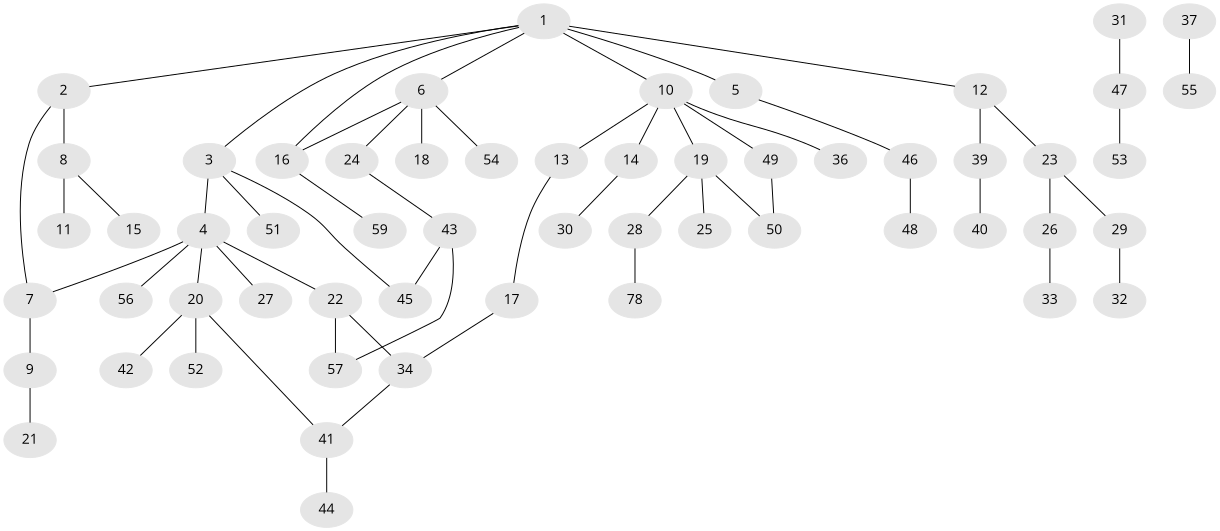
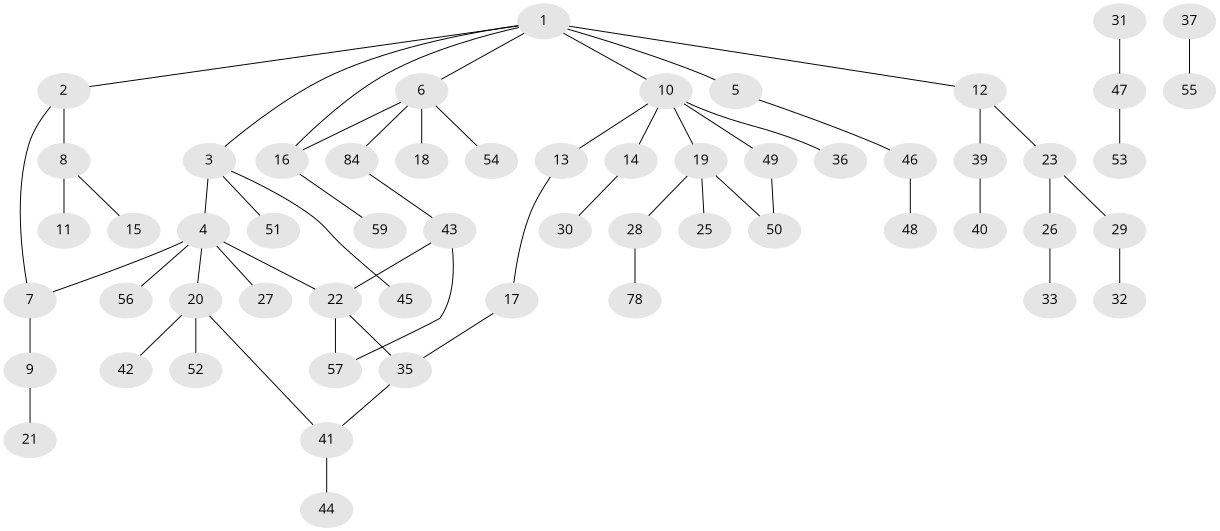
(352, 161) -> (352, 161)
(428, 266) -> (393, 266)
(405, 370) -> (405, 370)
